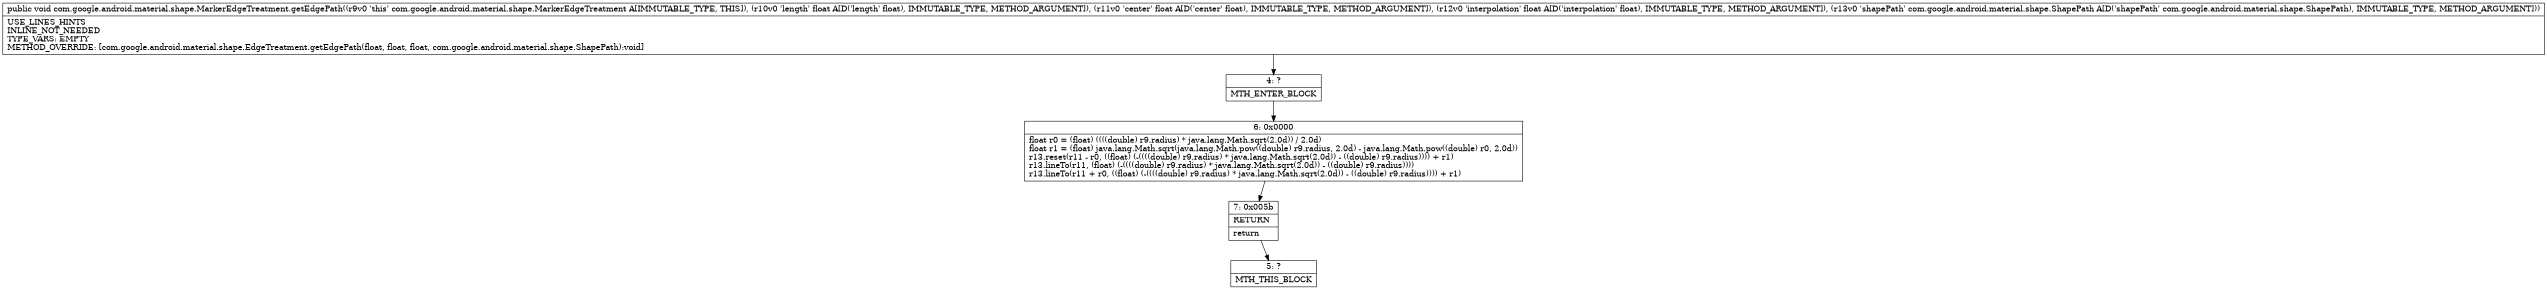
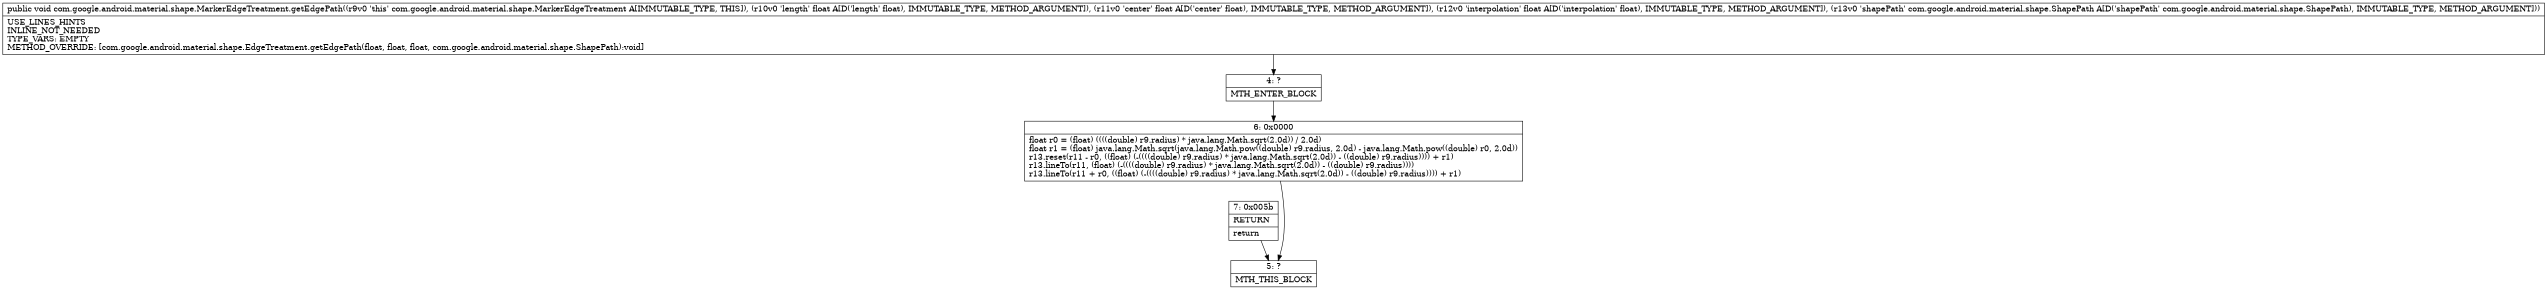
(1263, 188) -> (1284, 218)
